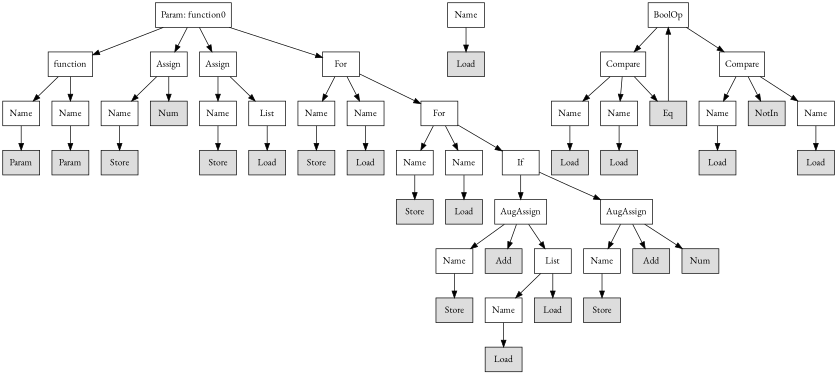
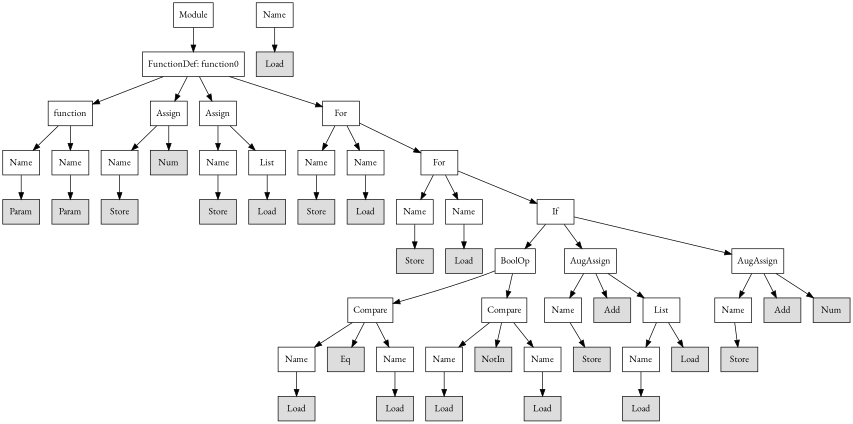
(193, 15) -> (193, 64)
none -> (193, 15)
(668, 68) -> (538, 234)
